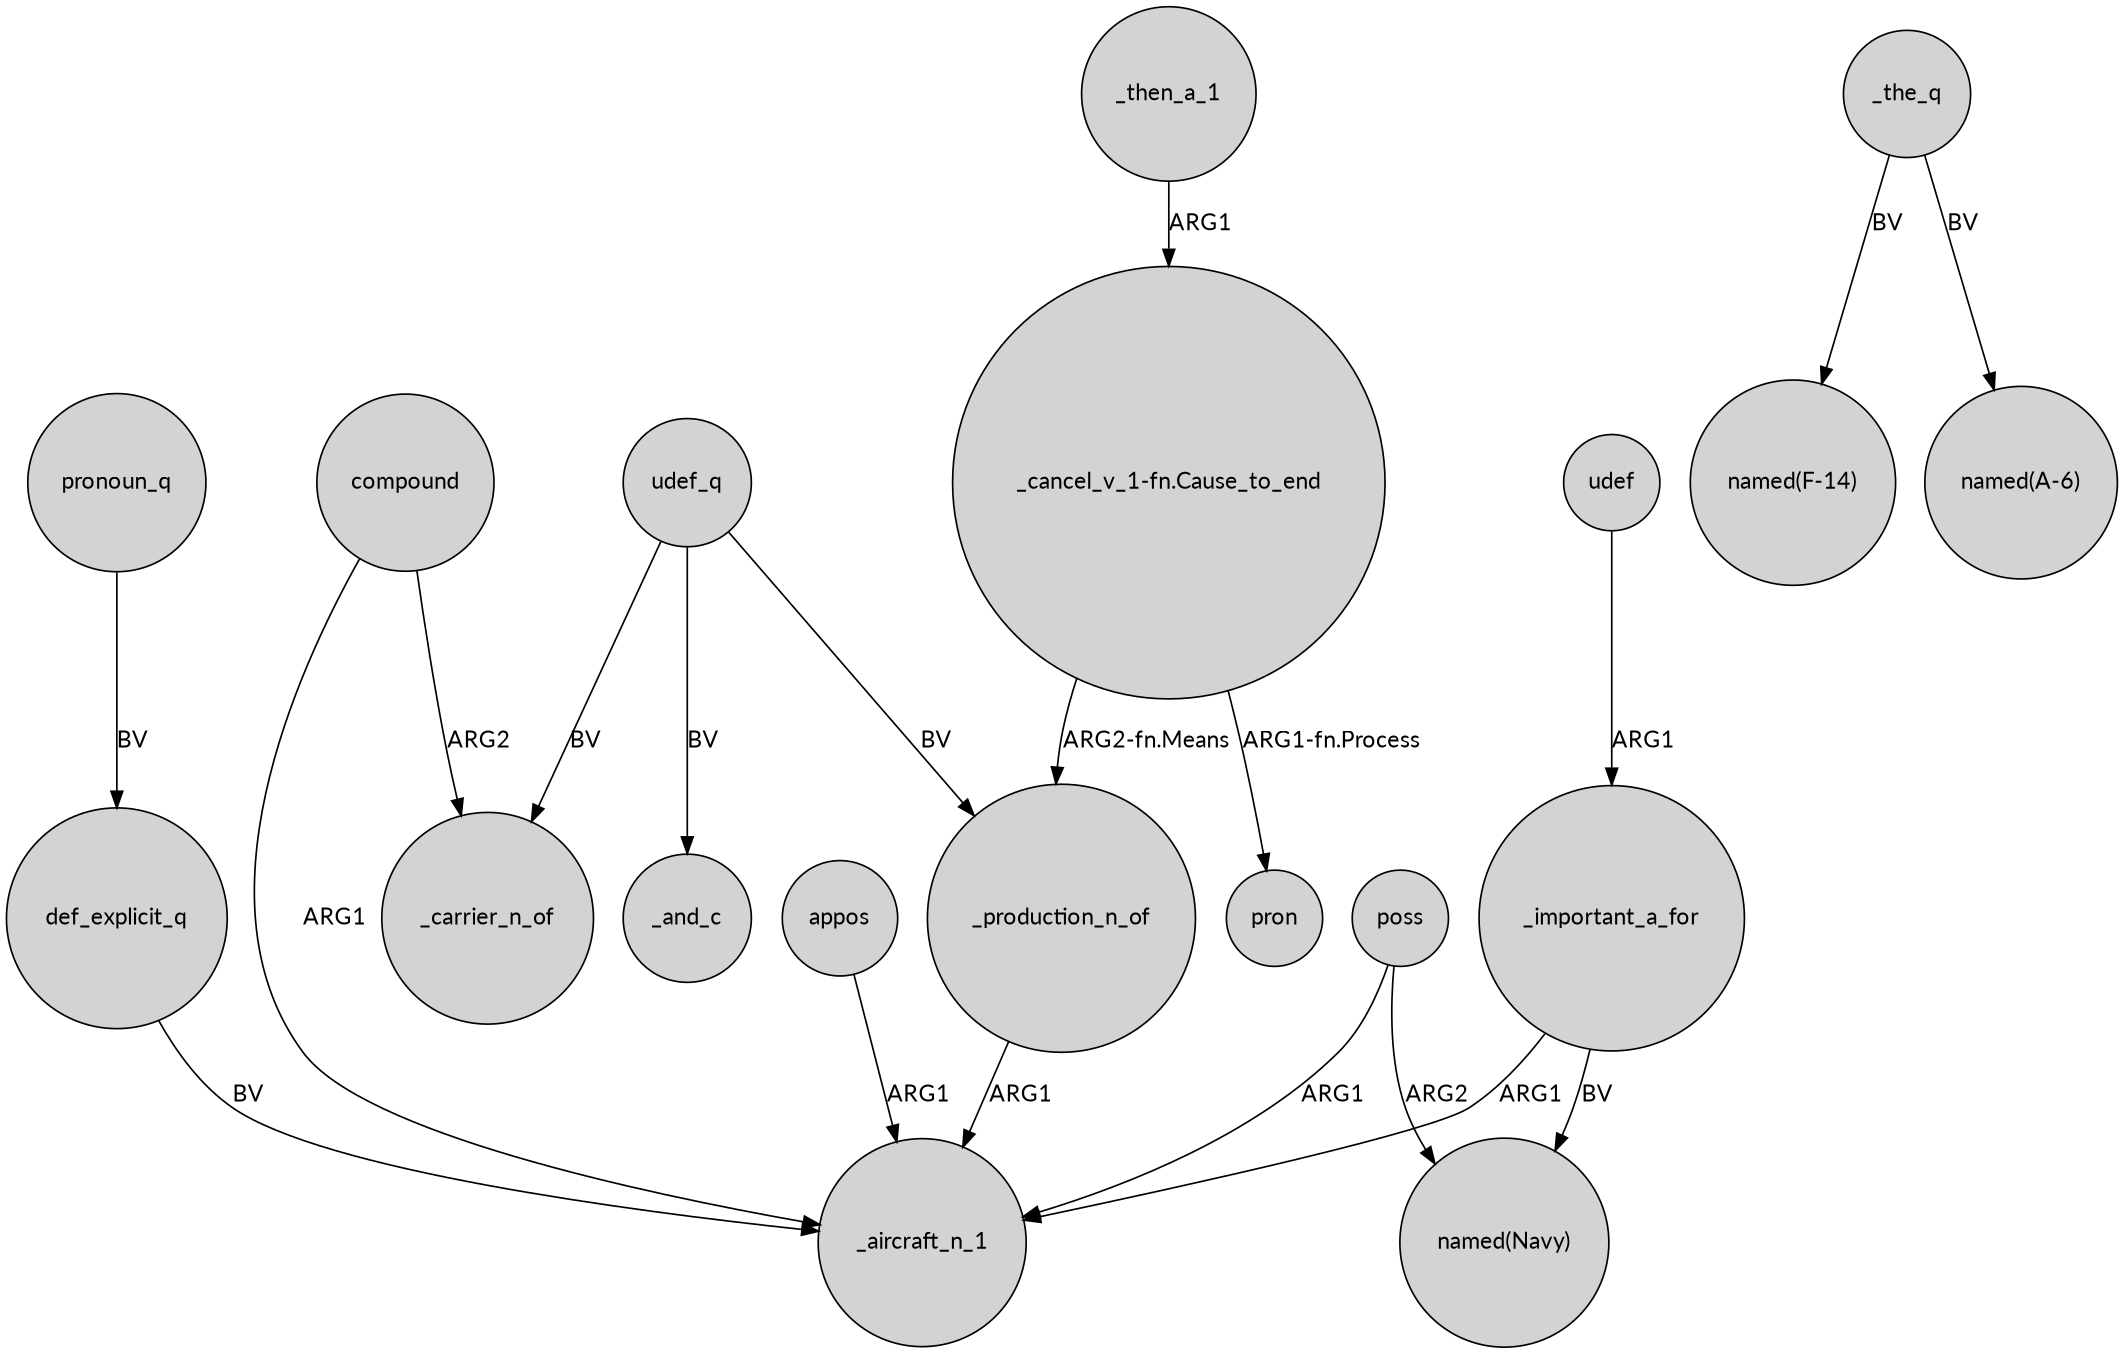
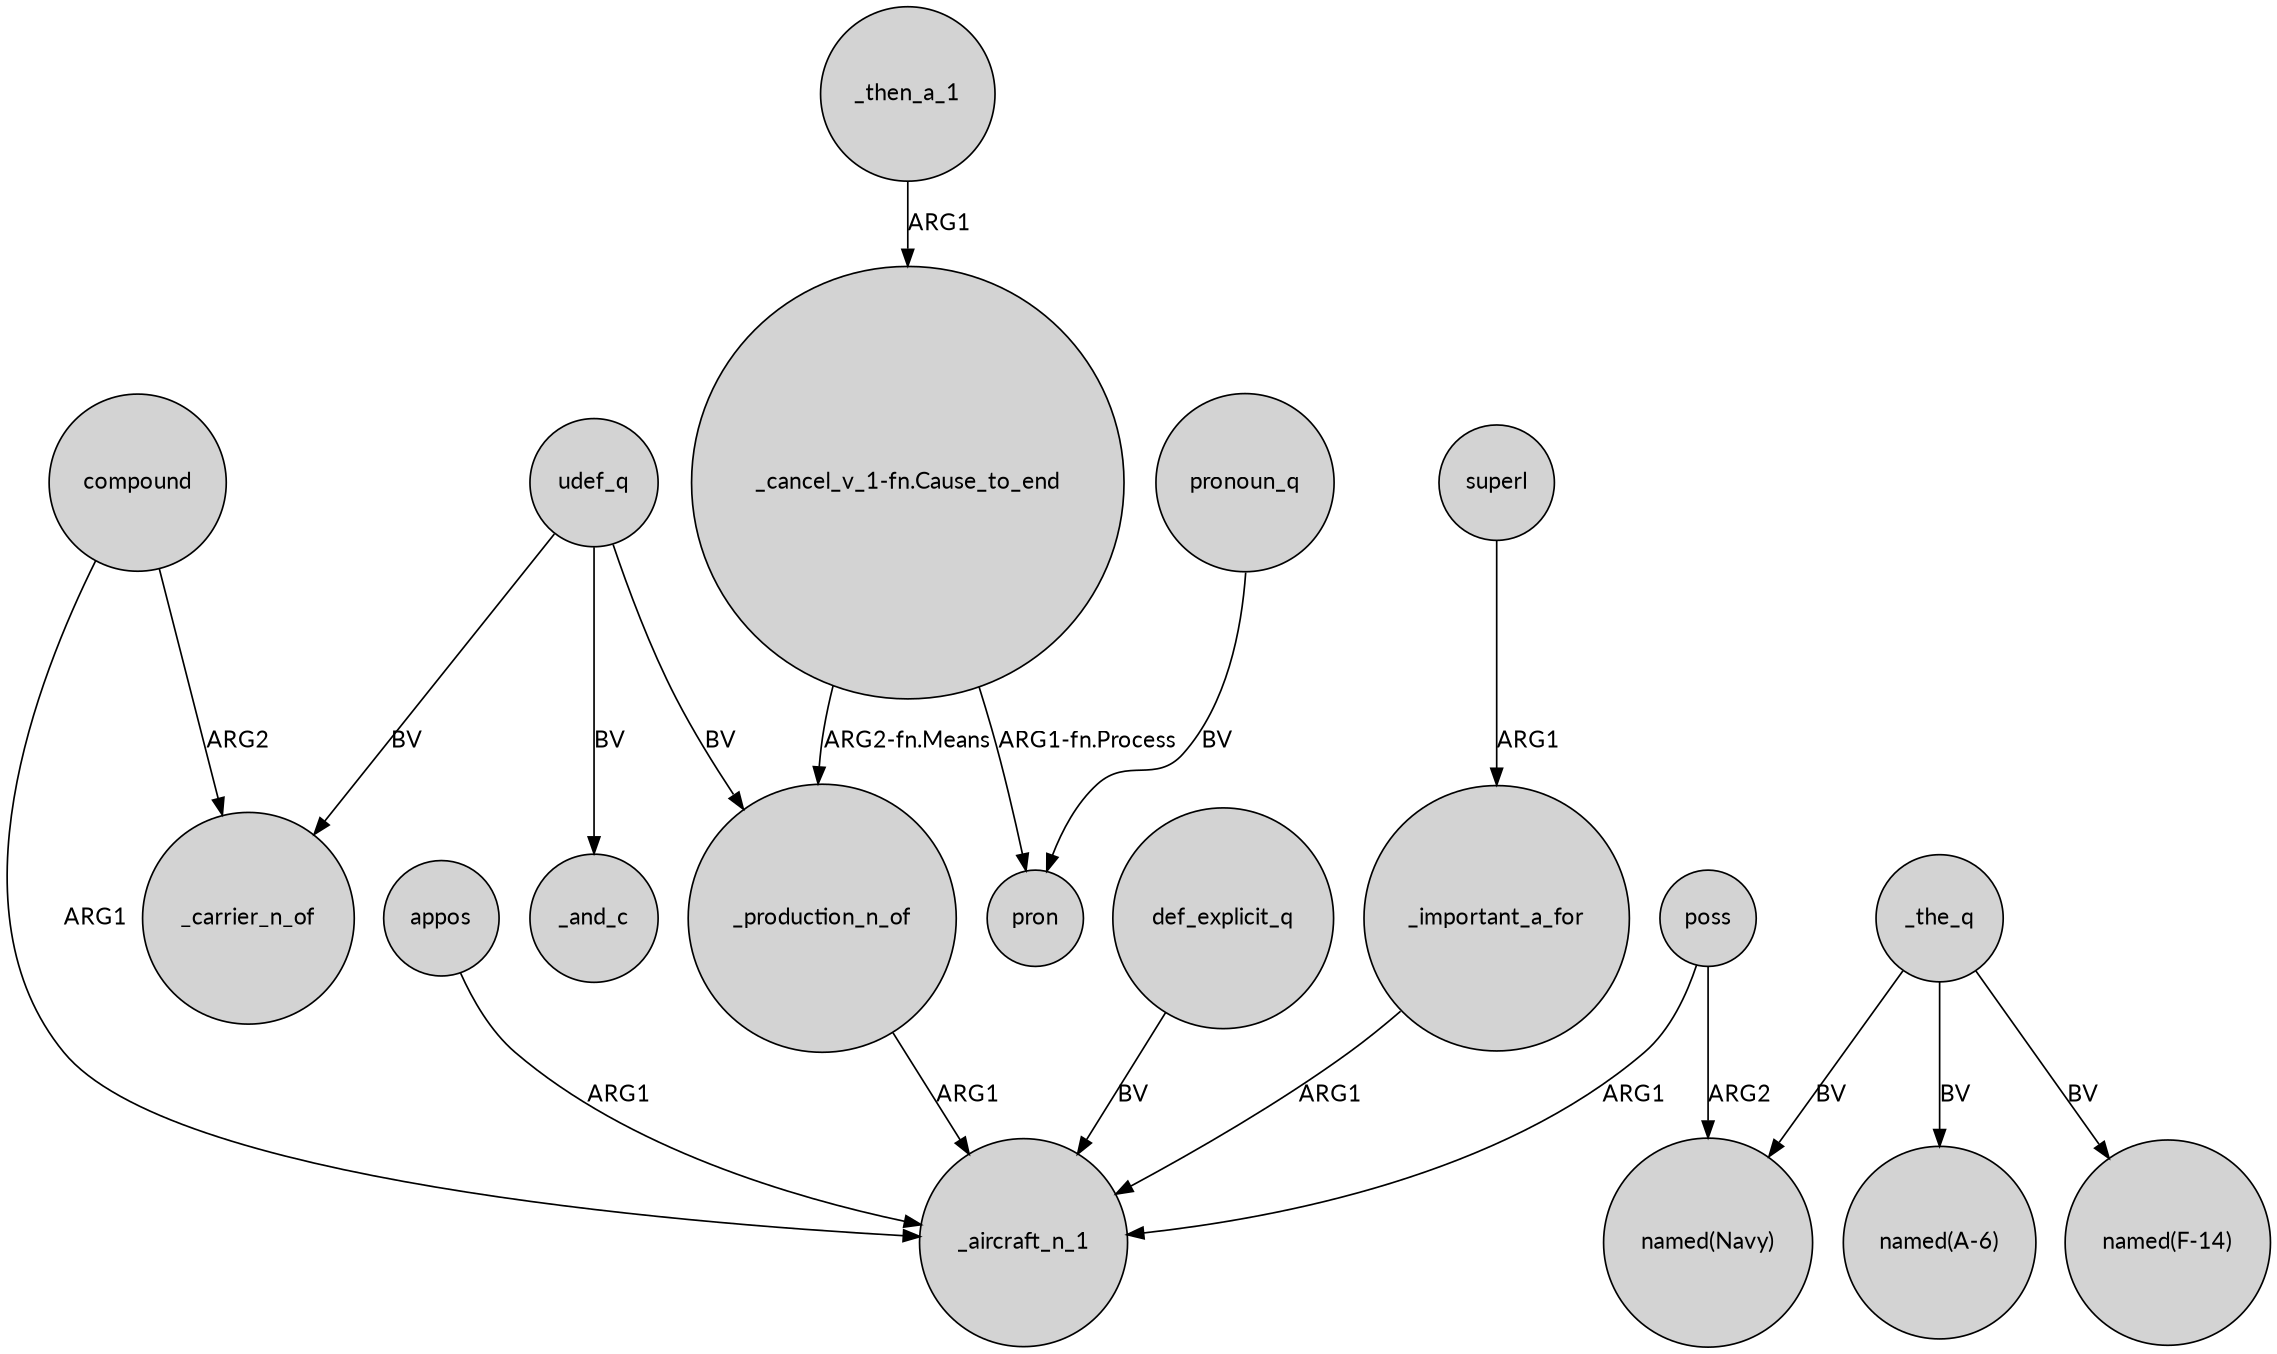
(1612, 483) -> (1497, 483)
(117, 682) -> (1188, 747)
(1578, 1093) -> (1841, 1057)
